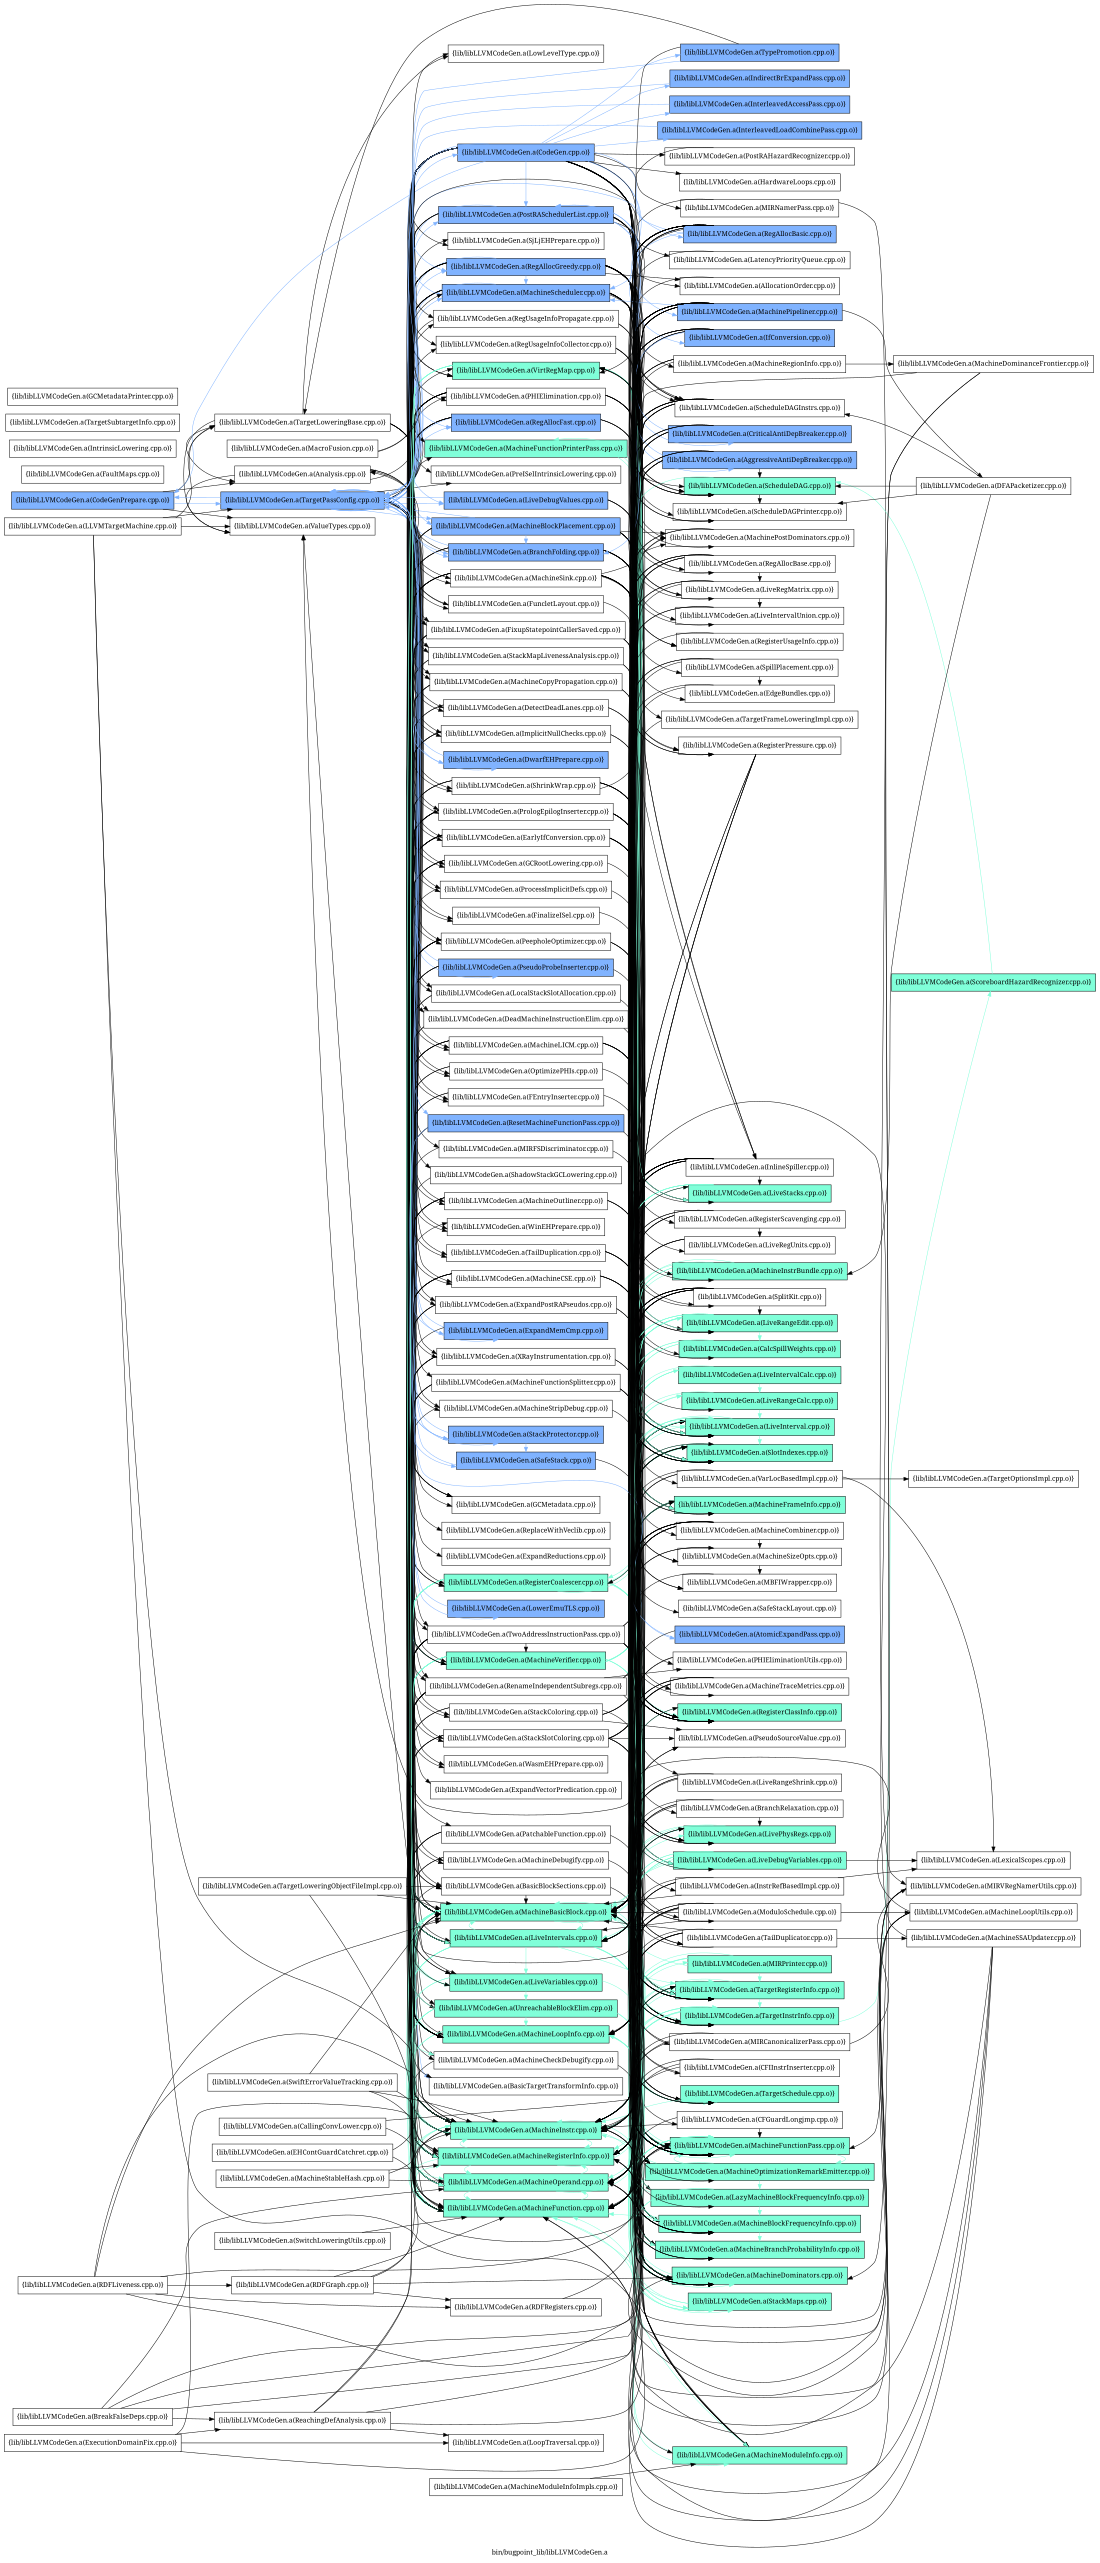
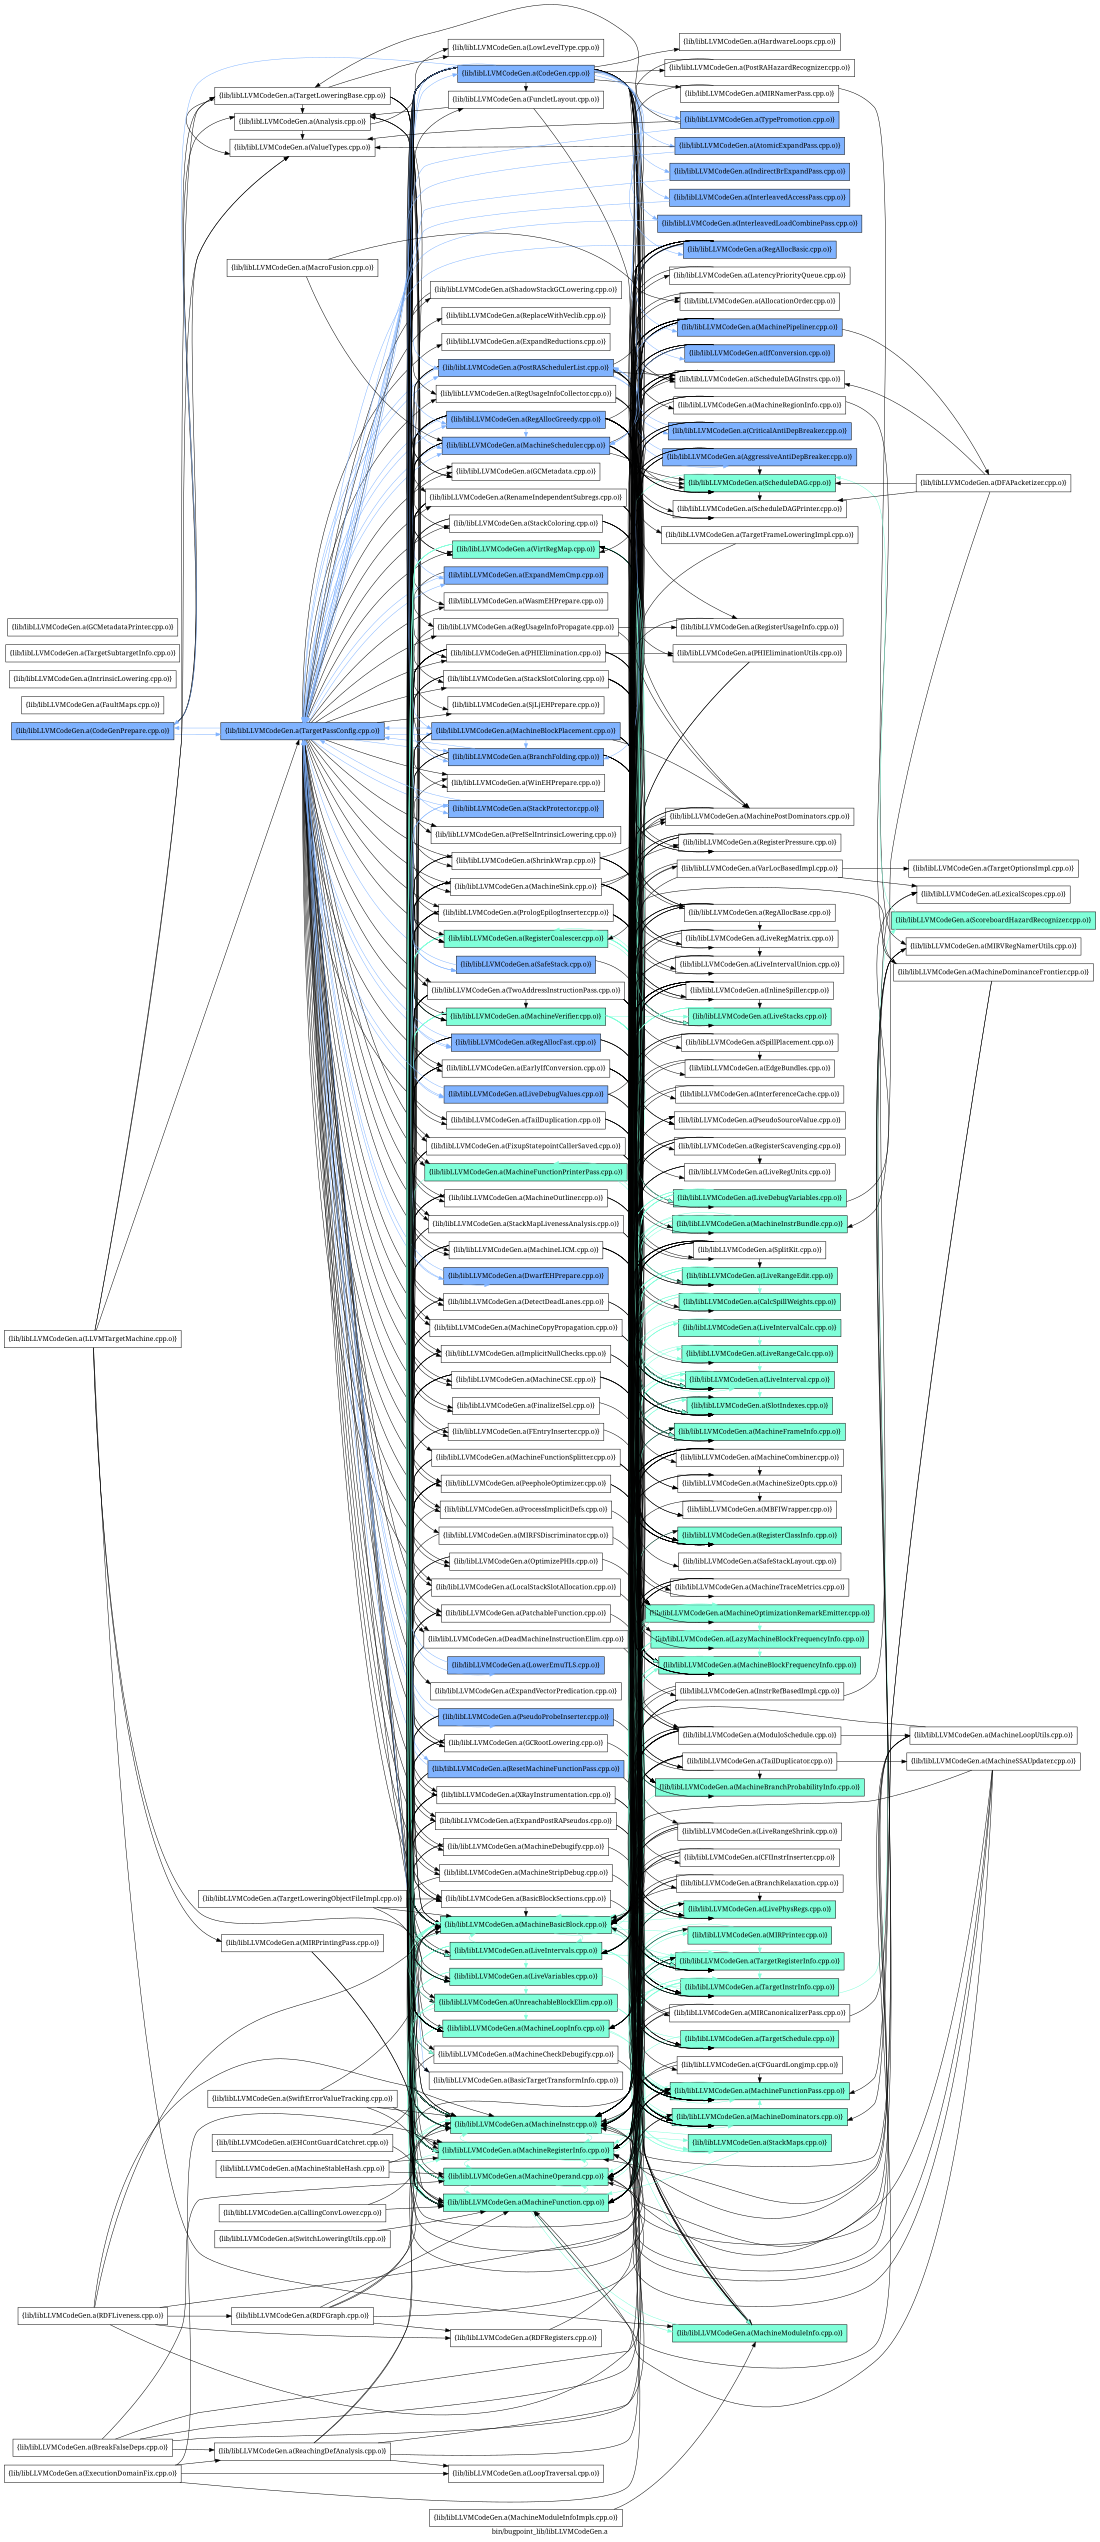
none -> (760, 1095)
none -> (371, 1403)
none -> (303, 1943)
